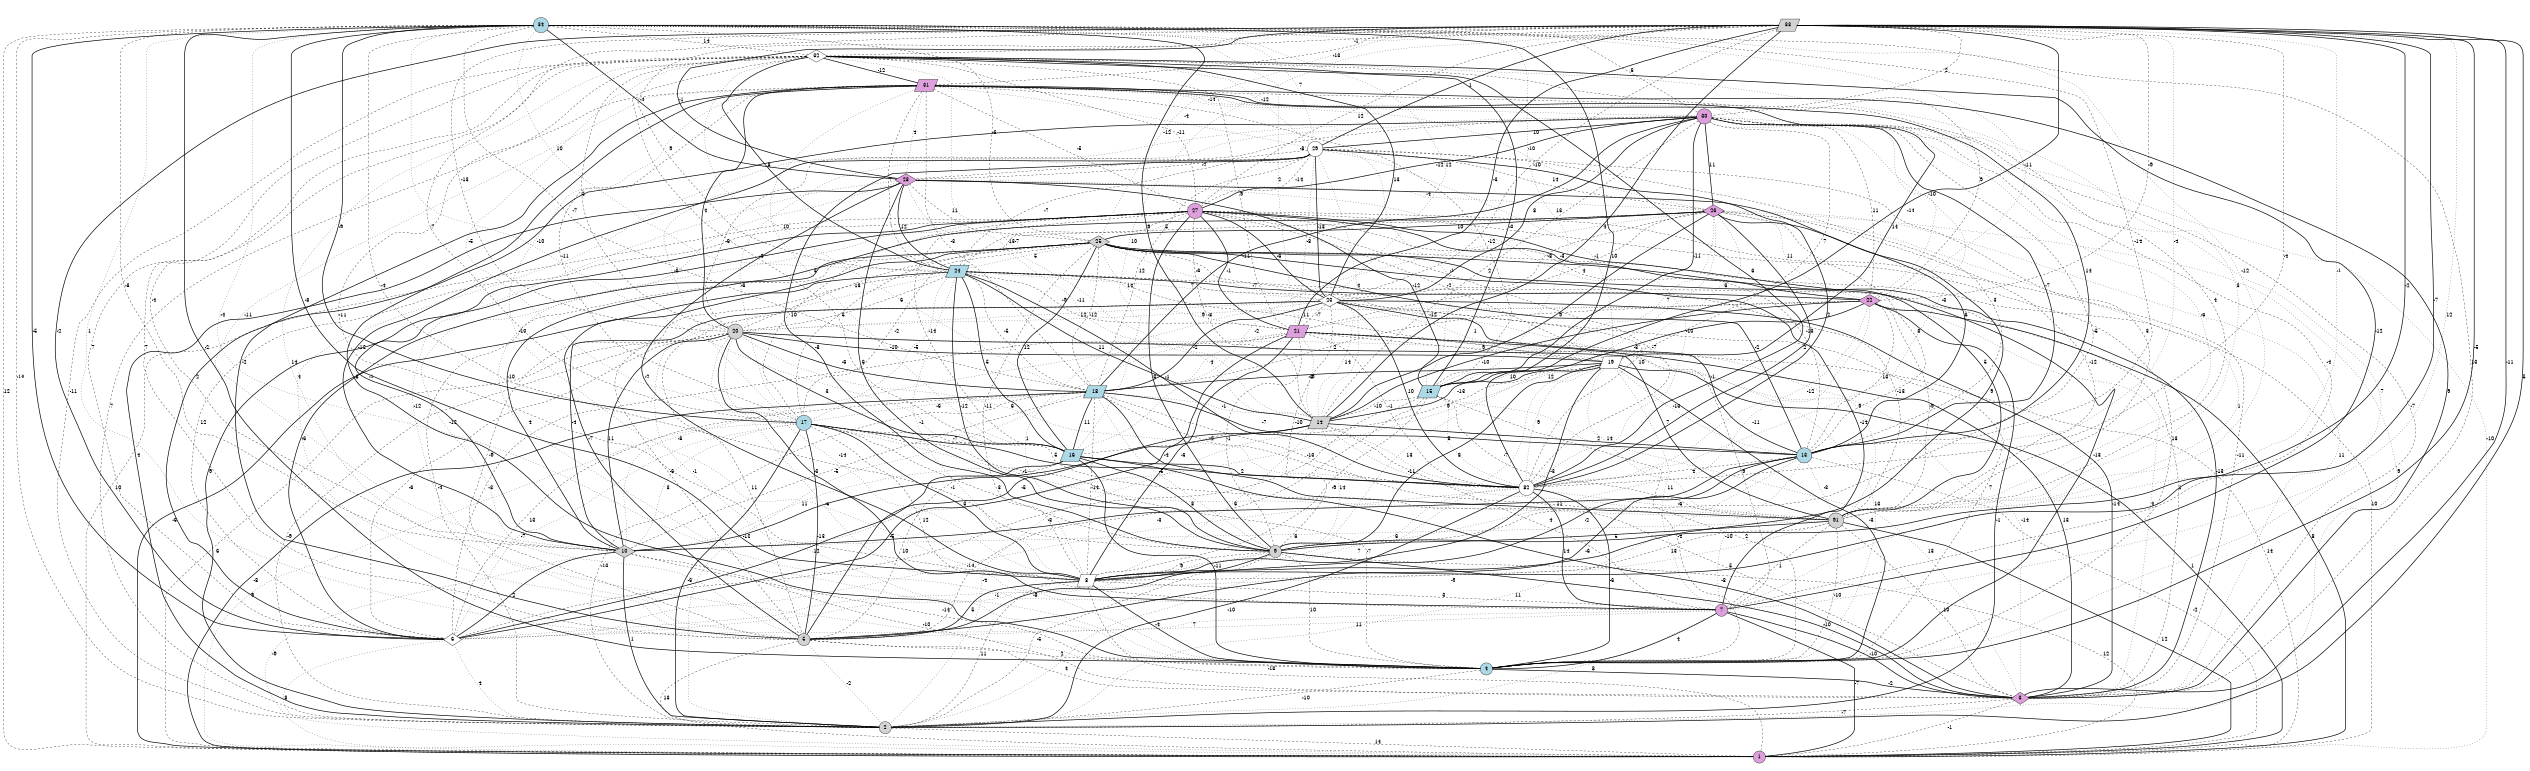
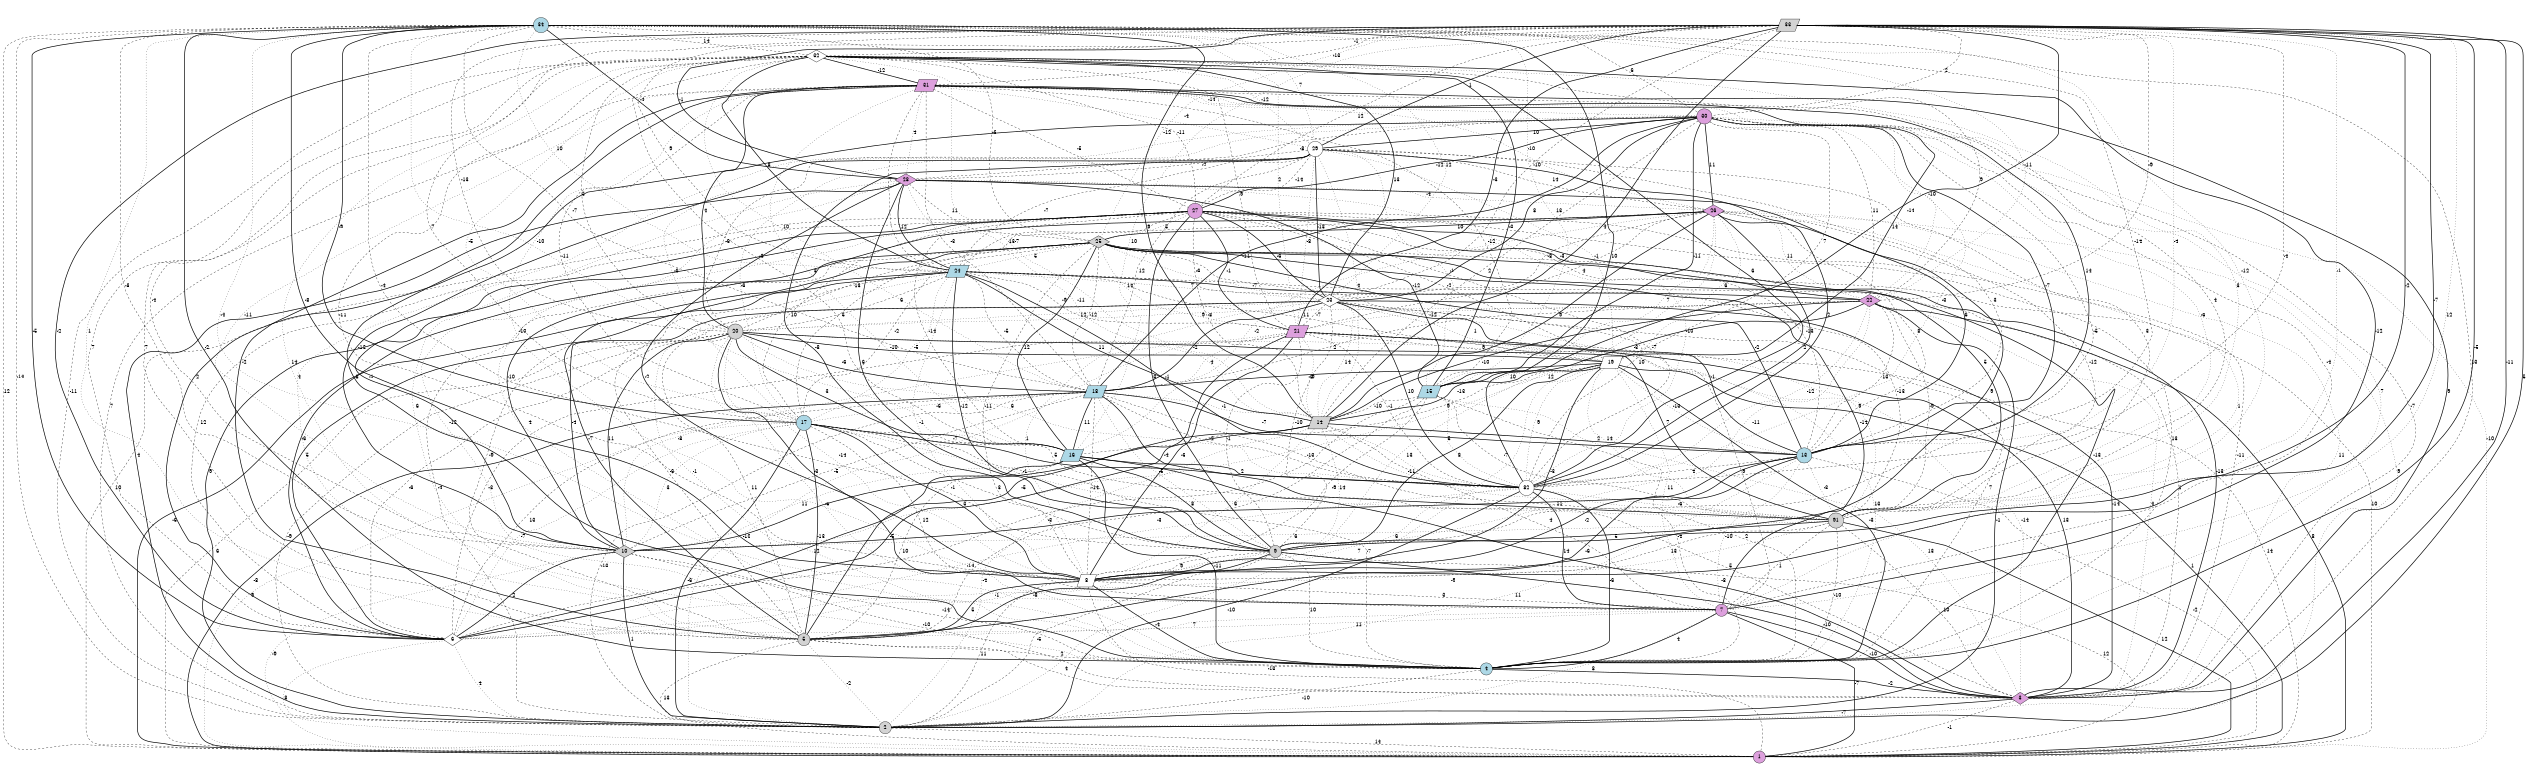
(991, 378) -> (483, 359)
(417, 407) -> (417, 407)
(1705, 717) -> (1705, 717)
